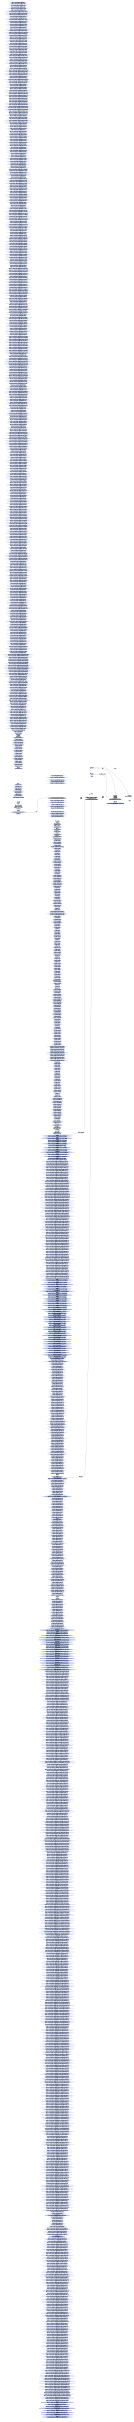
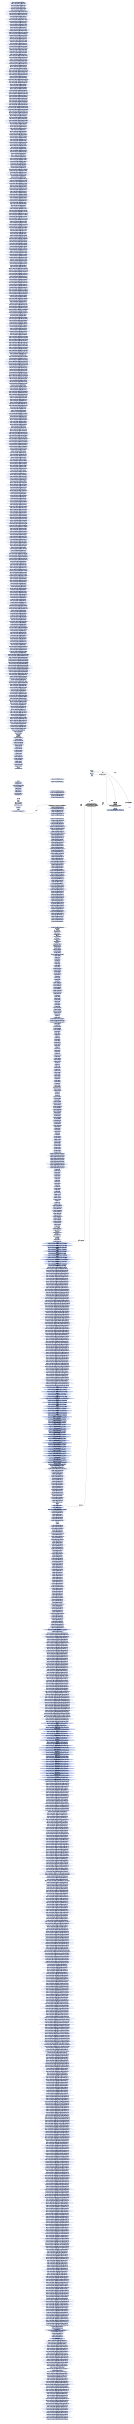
(57, 1538) -> none
